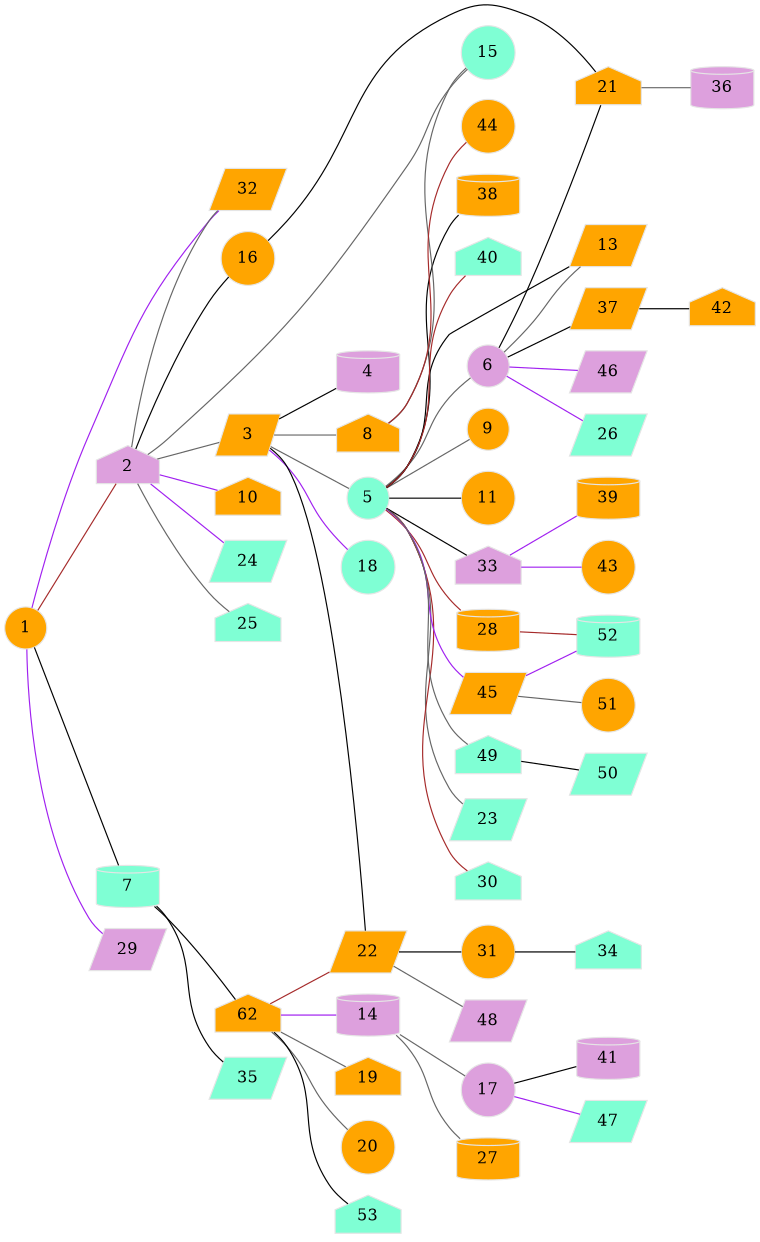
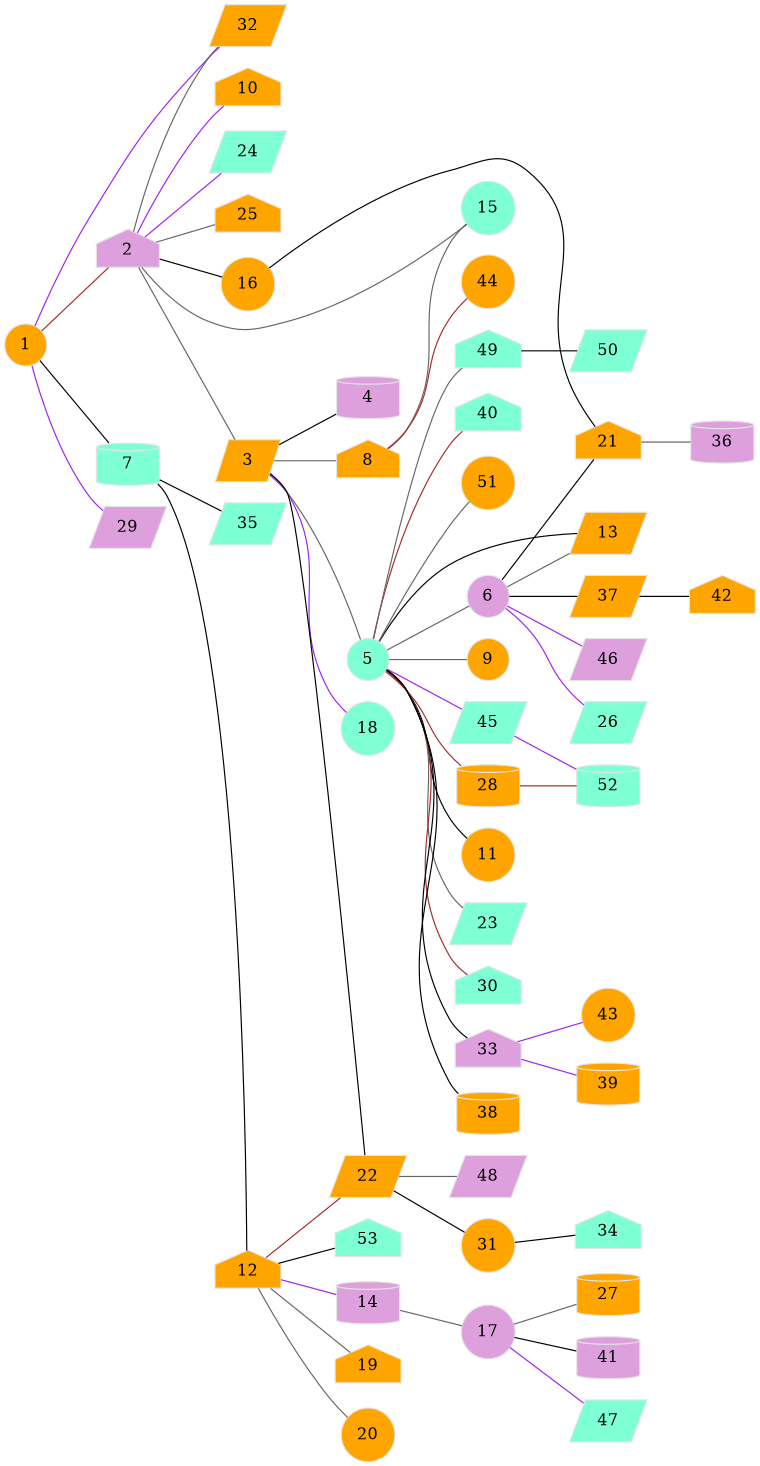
(248, 624) -> (248, 215)
(488, 693) -> (488, 723)
(550, 699) -> (421, 569)
(248, 1015) -> (248, 1271)
(428, 1087) -> (545, 1314)
